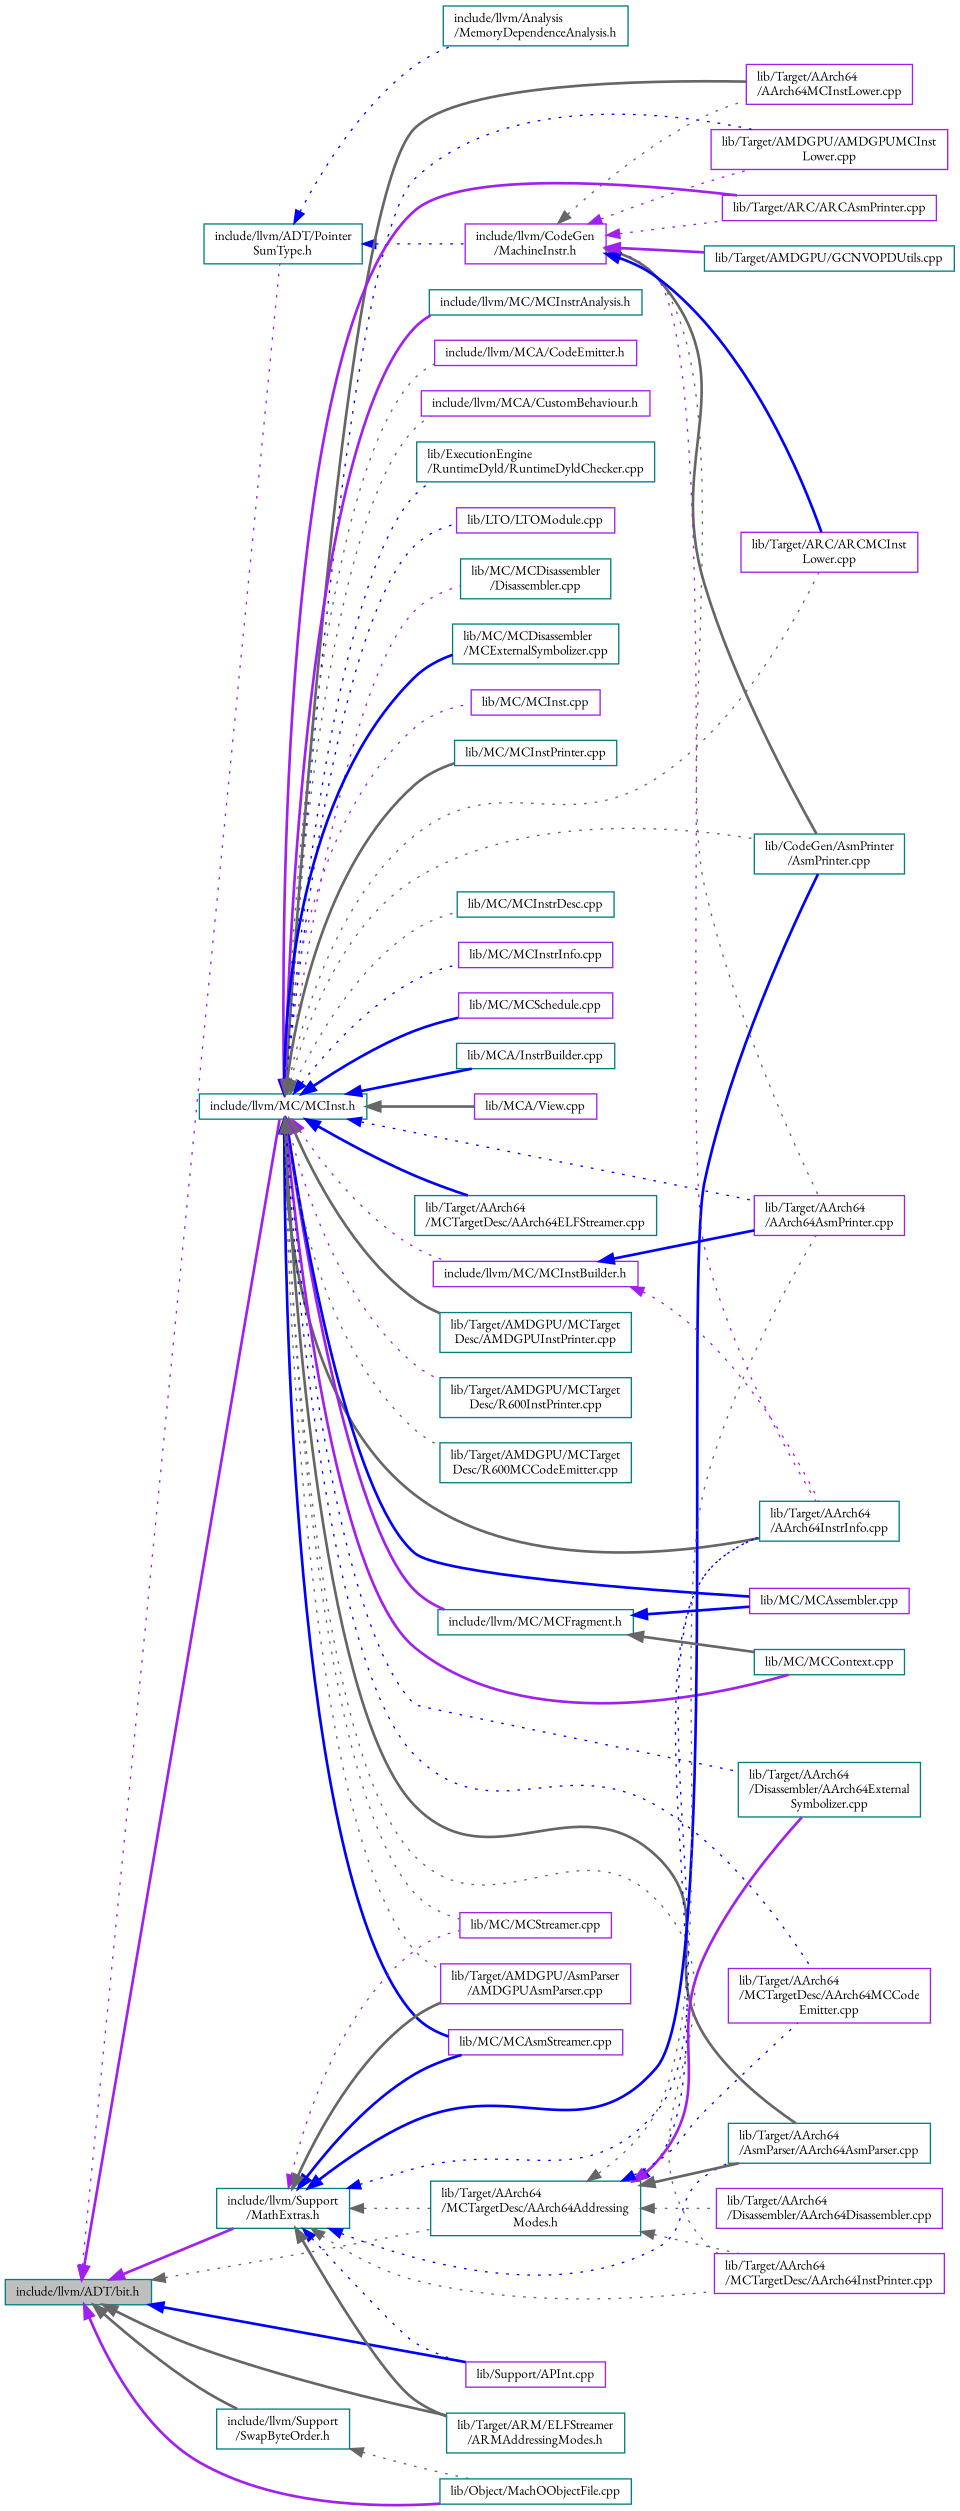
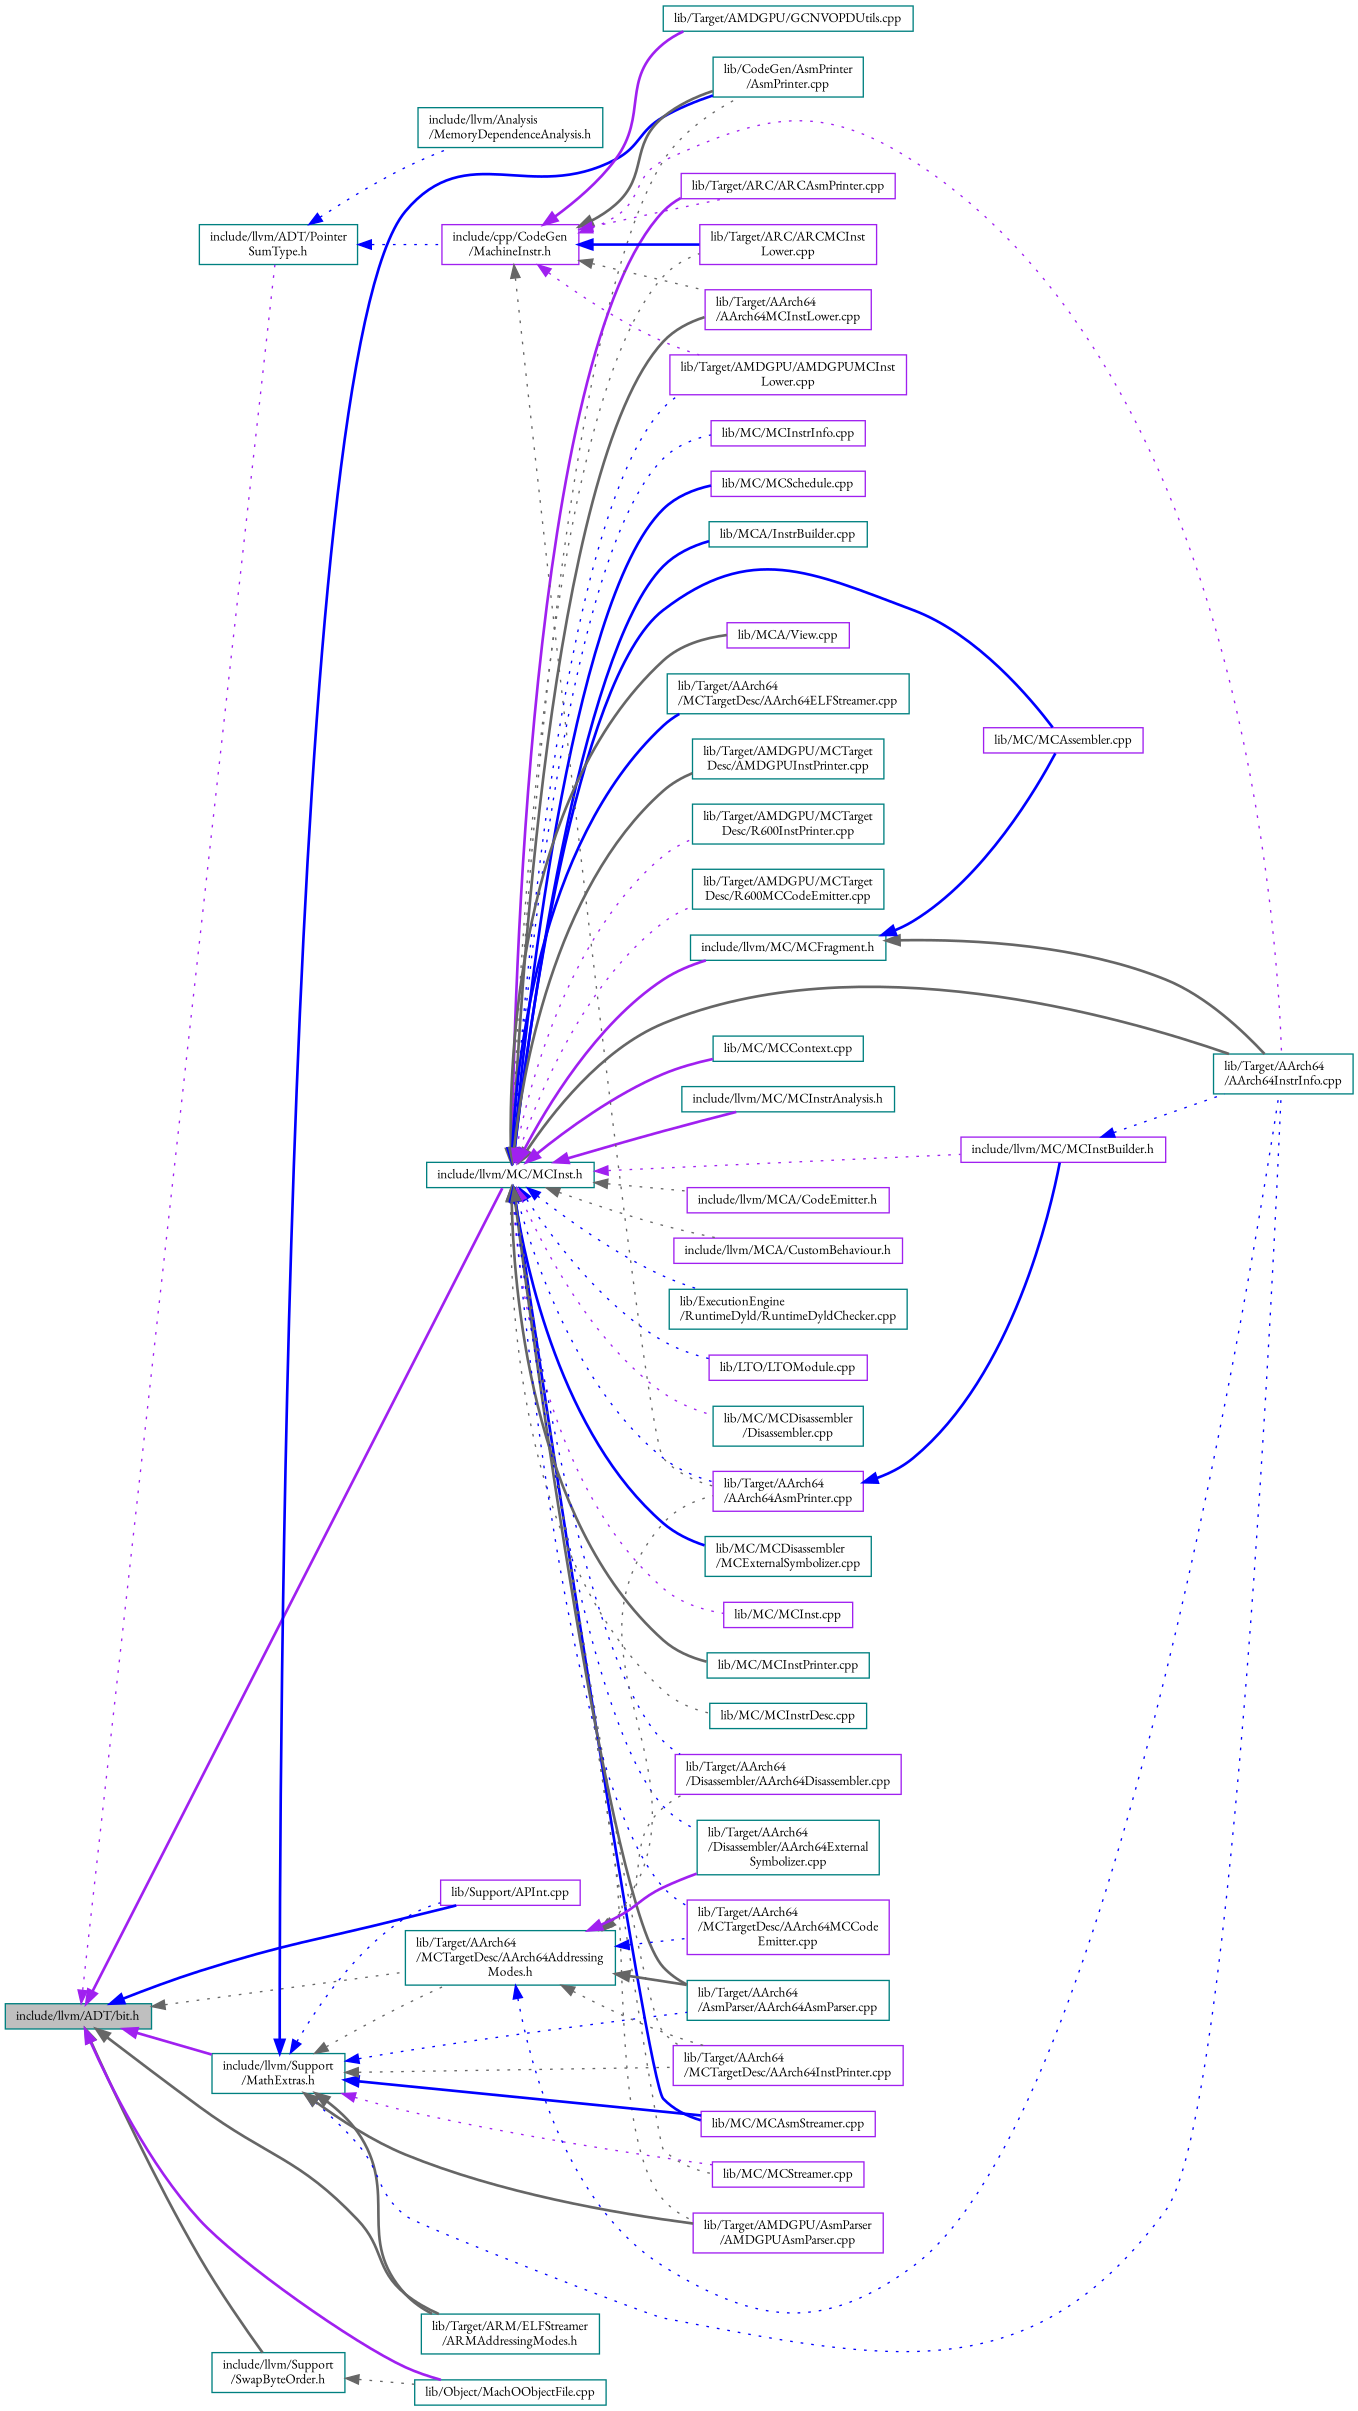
(536, 244) -> (510, 245)
(684, 1245) -> (1001, 1341)
(333, 1306) -> (585, 1012)
(732, 1368) -> (1169, 1113)
none -> (581, 1546)
(707, 1646) -> (1096, 958)
